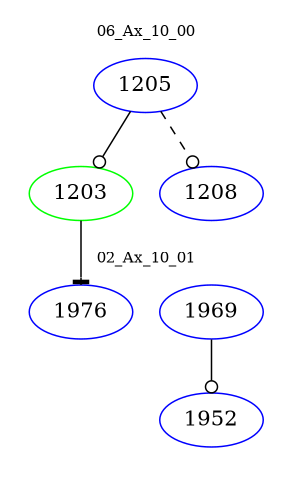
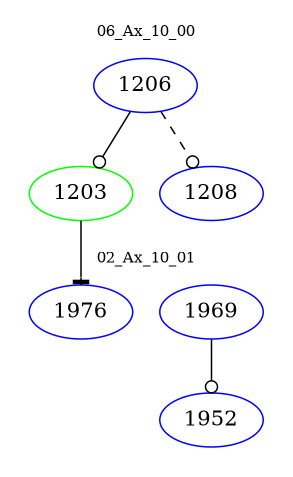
(146, 86) -> (146, 86)
